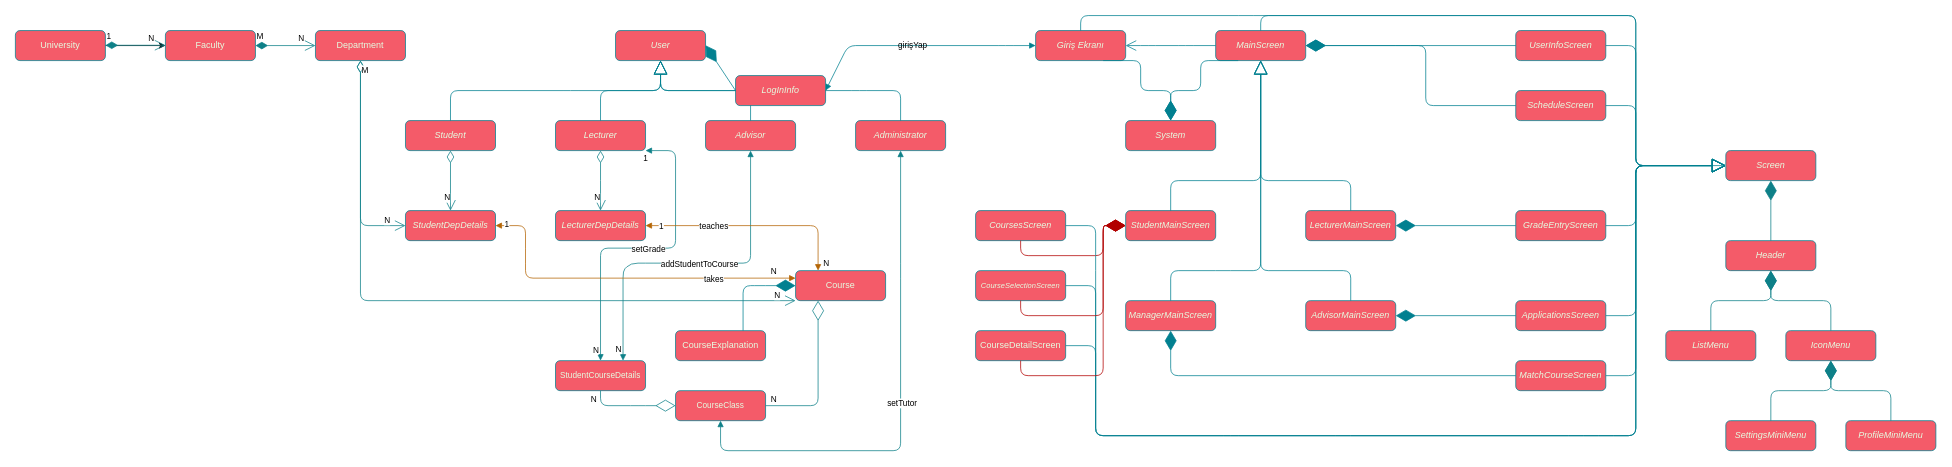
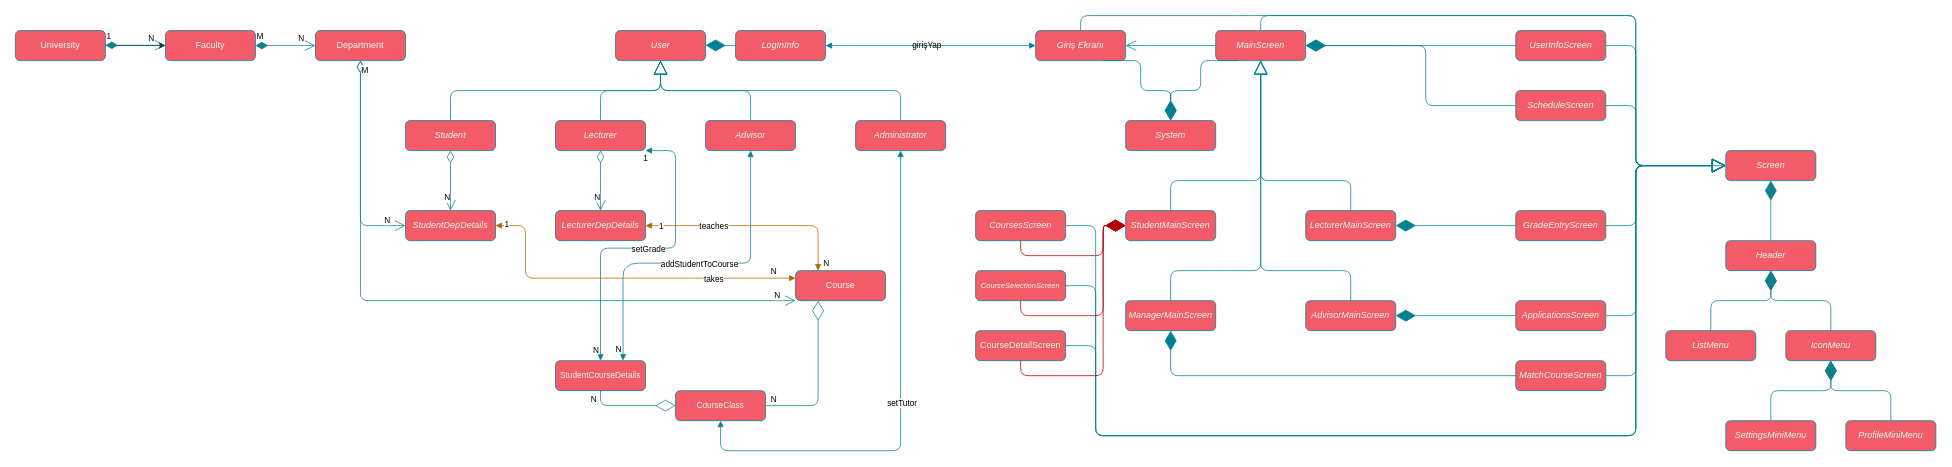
(780, 90) -> (780, 45)
(757, 285) -> none
(720, 345) -> none
